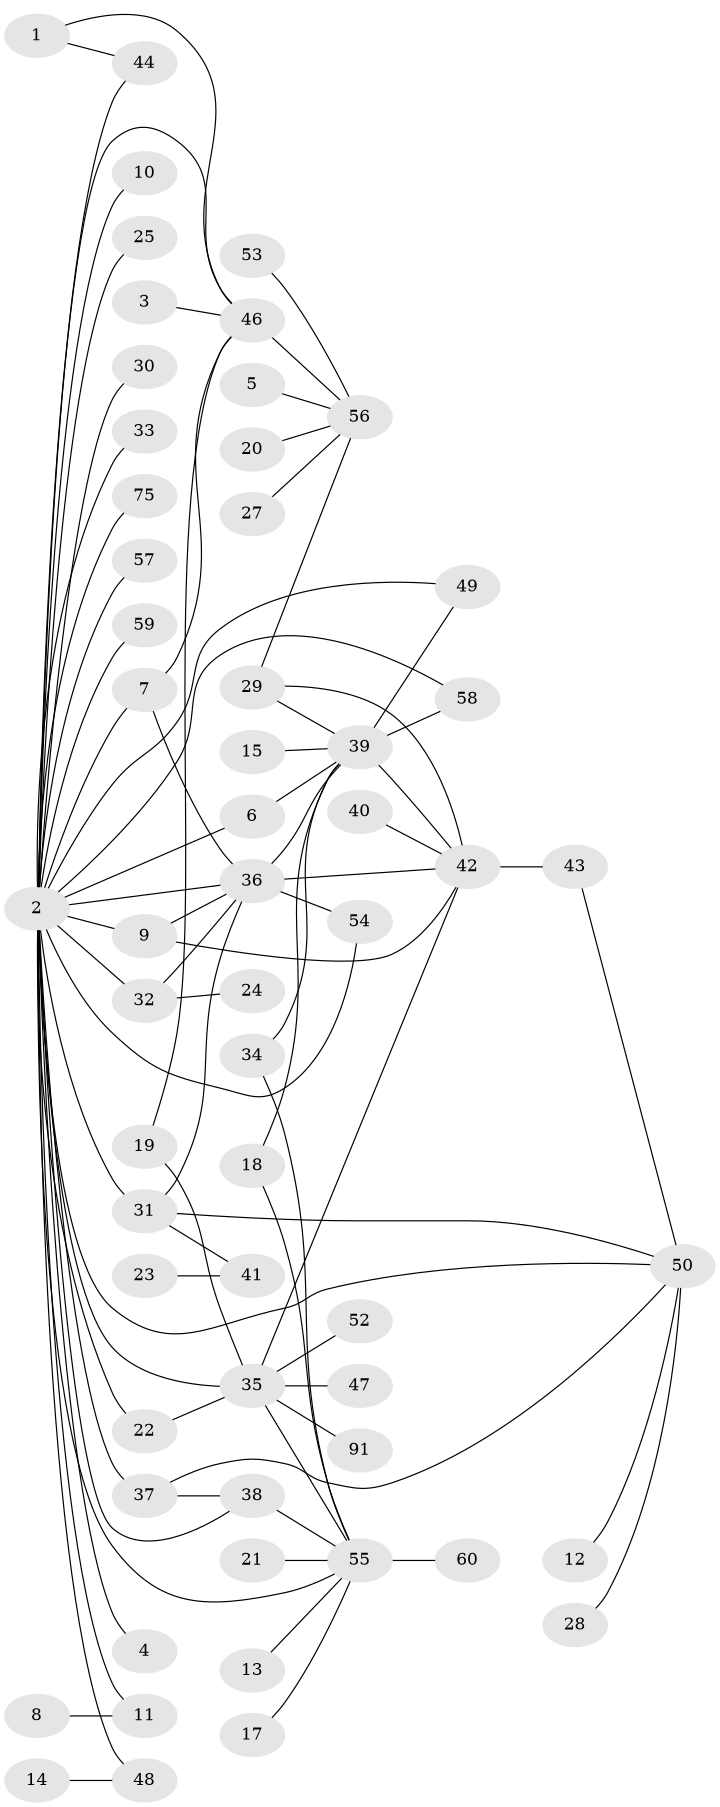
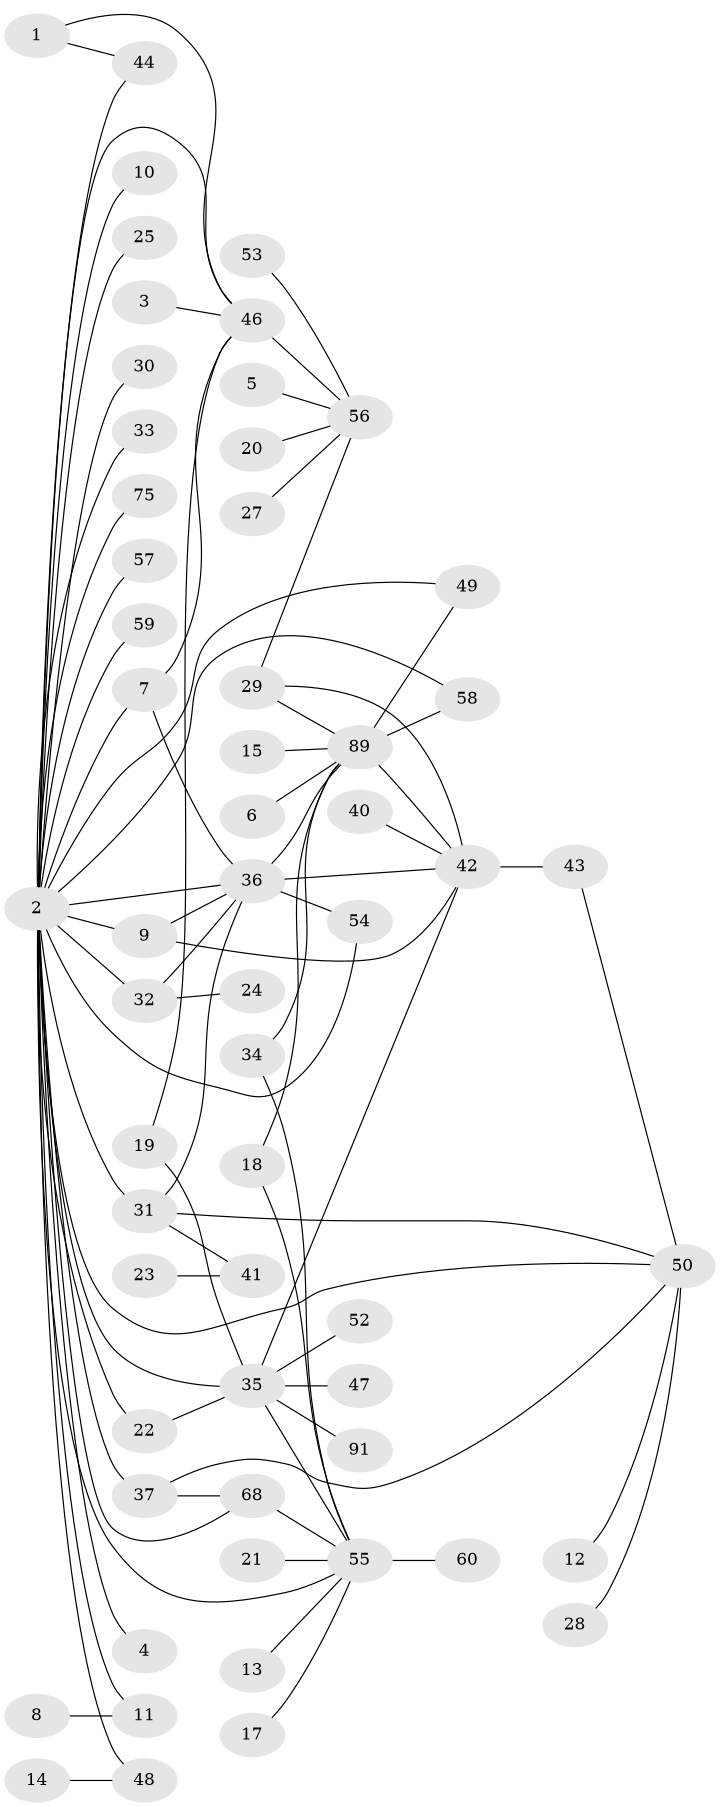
(360, 747) -> (360, 747)
(145, 863) -> none
(252, 1496) -> (252, 1496)
